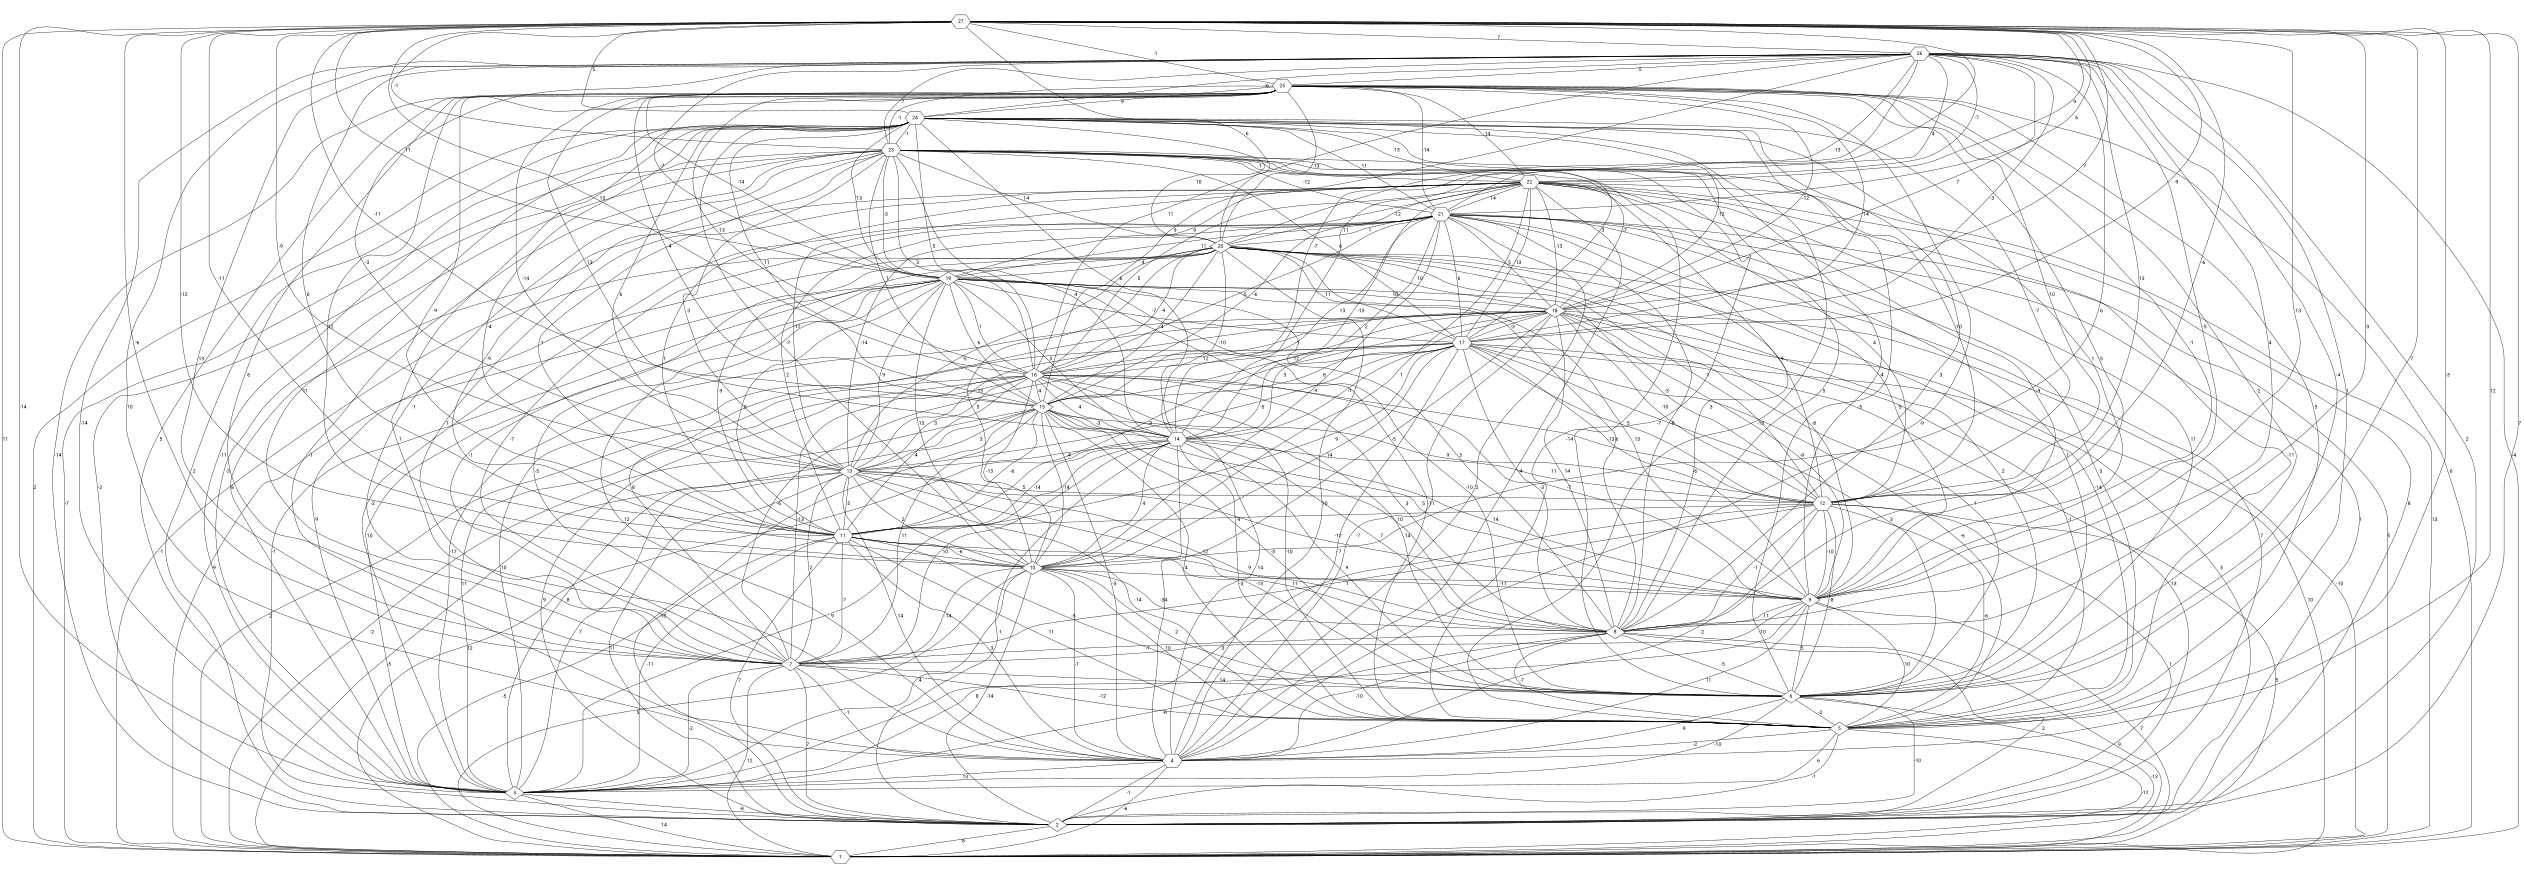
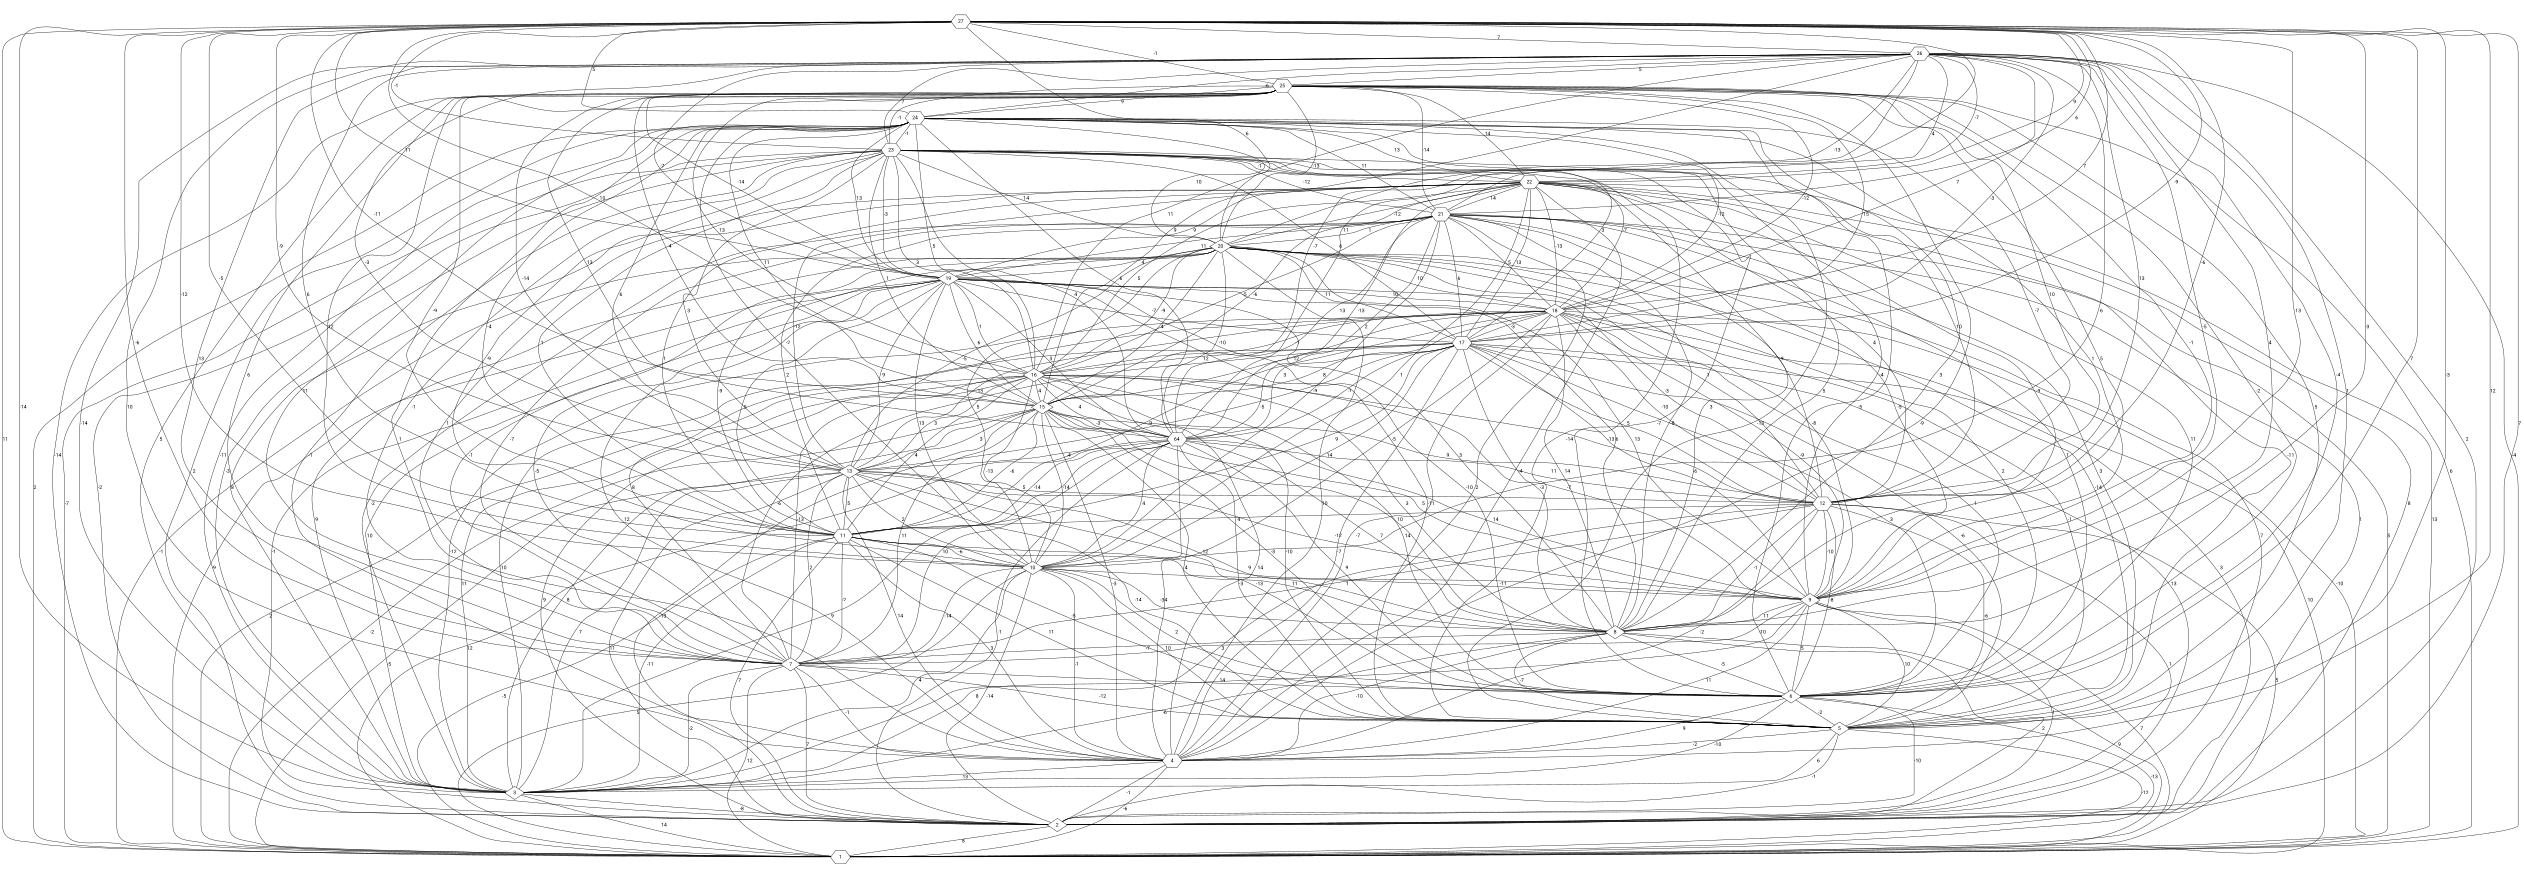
(1866, 214) -> (1866, 214)
(1059, 239) -> none
(221, 279) -> (221, 279)
(1177, 439) -> (1177, 439)
none -> (1847, 810)
